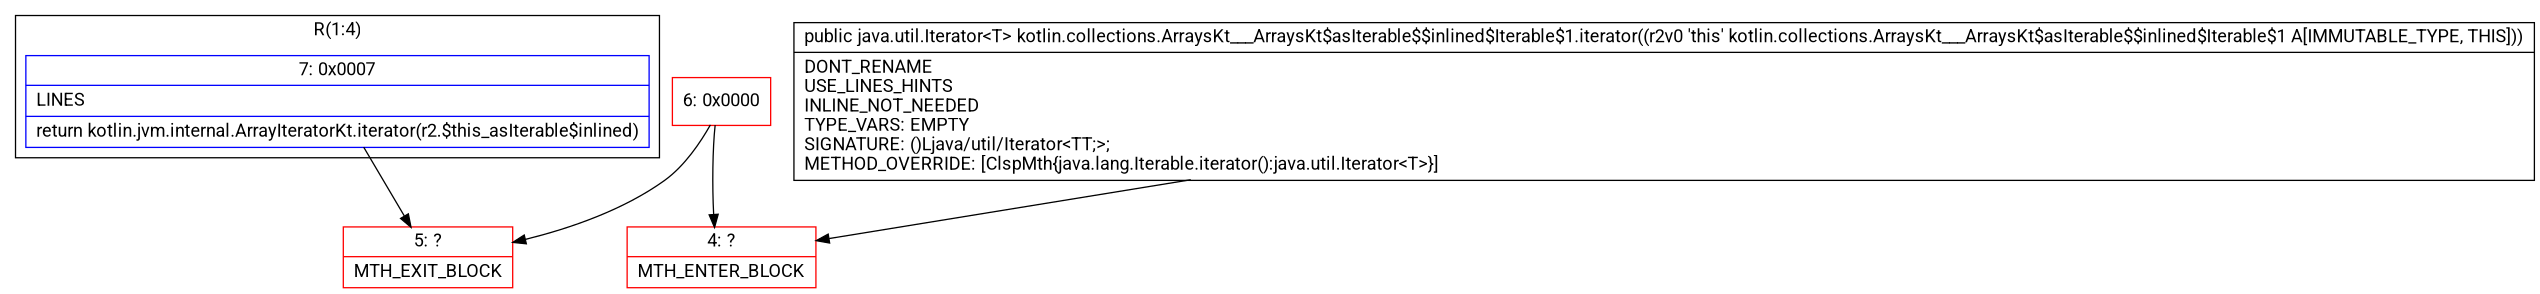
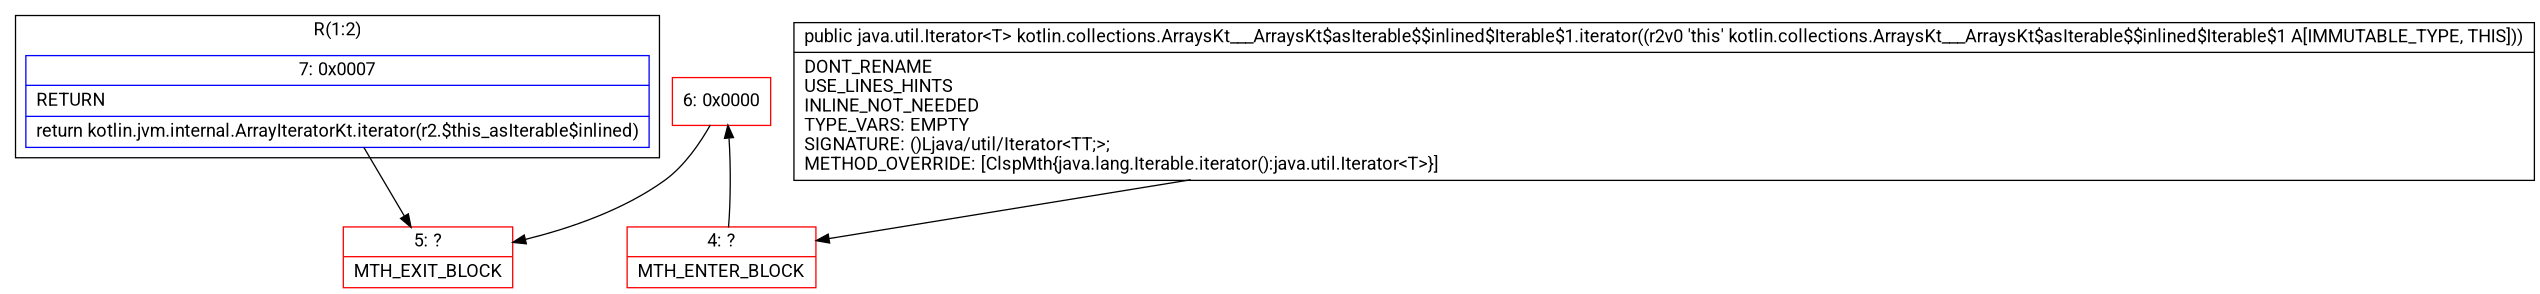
(337, 30) -> (337, 30)
(61, 100) -> (71, 100)
(713, 170) -> (730, 183)
